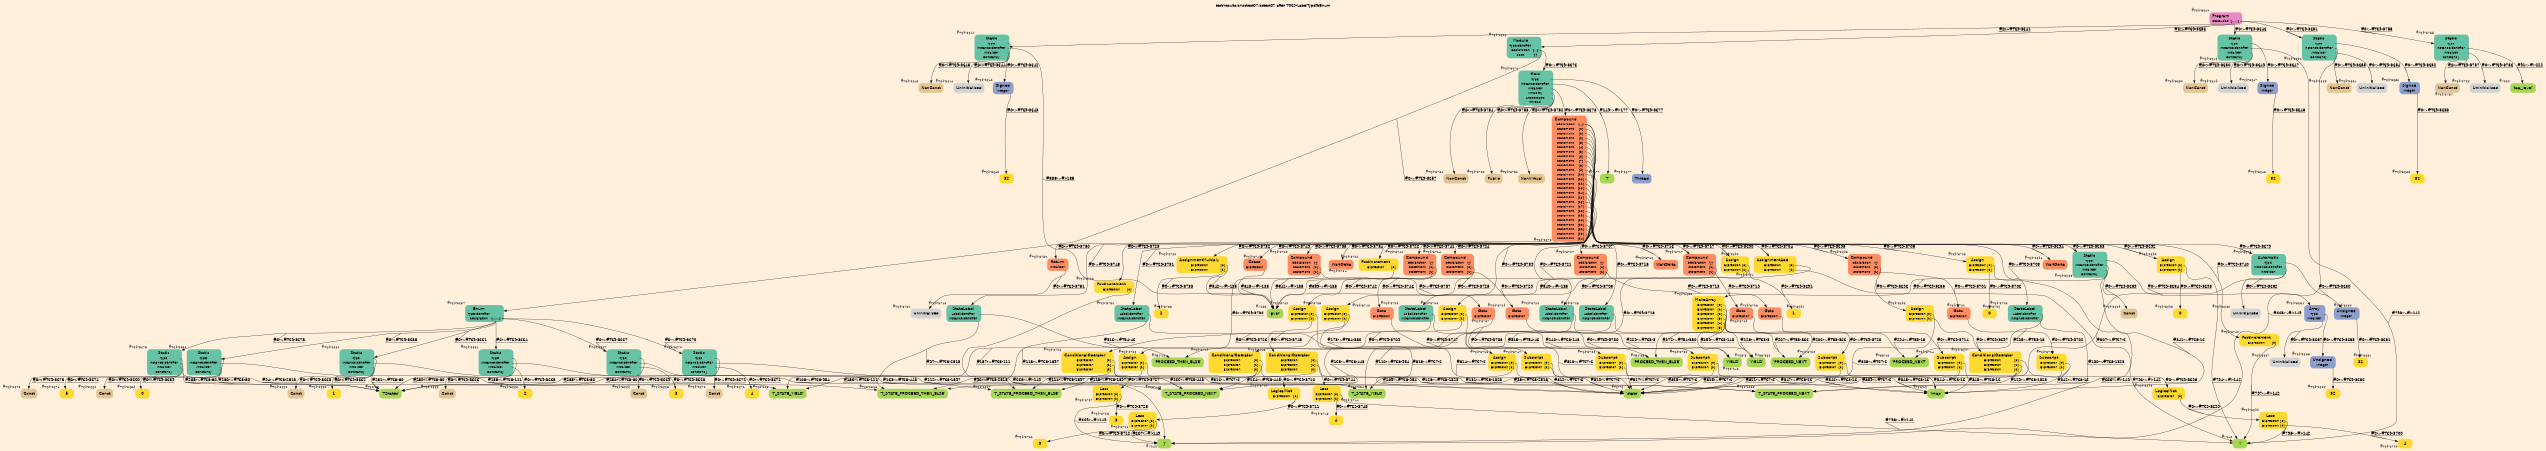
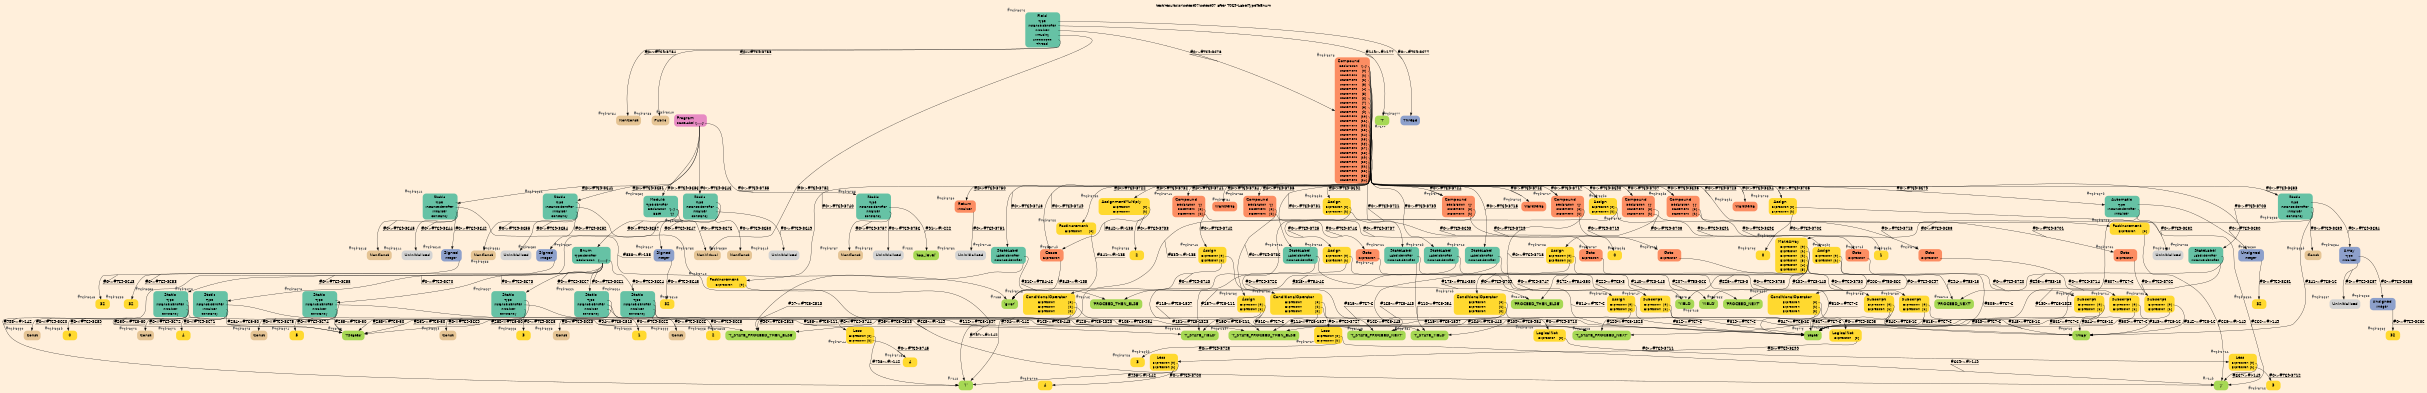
(1546, 57) -> (697, 224)
(1775, 265) -> none
(1222, 295) -> (1107, 221)
